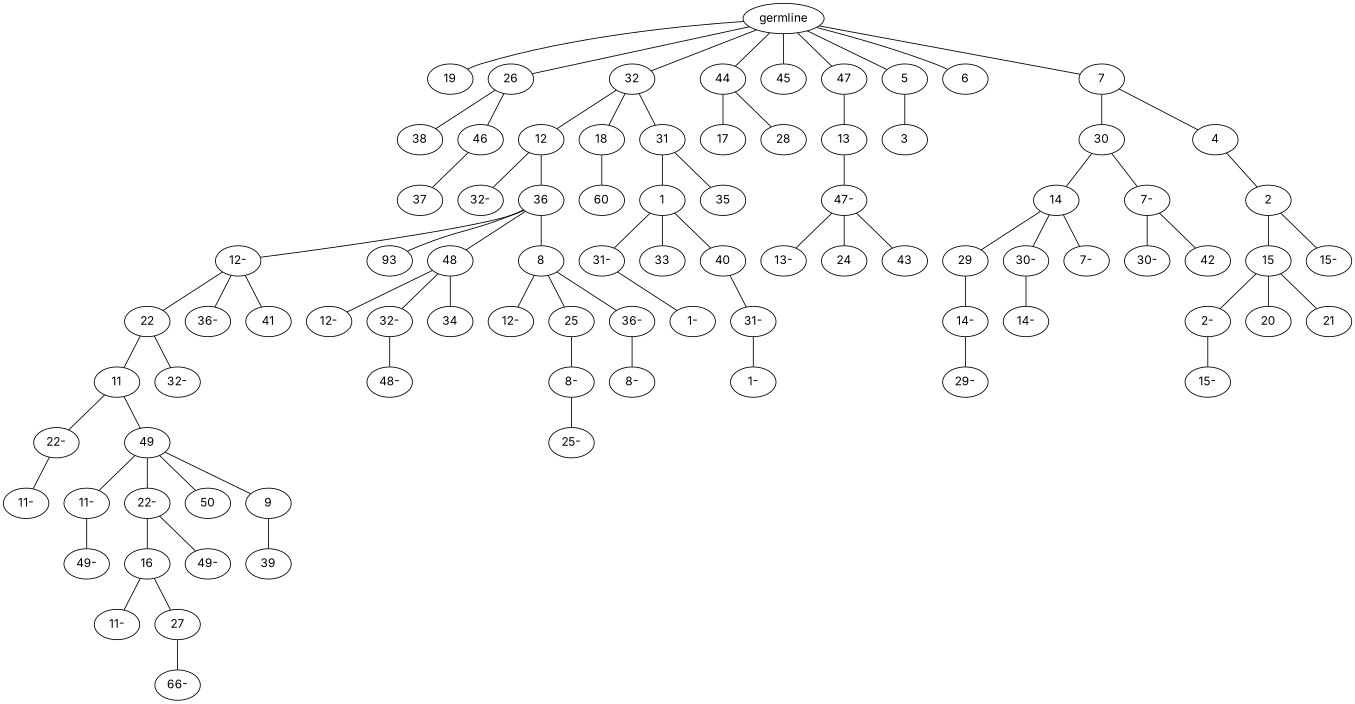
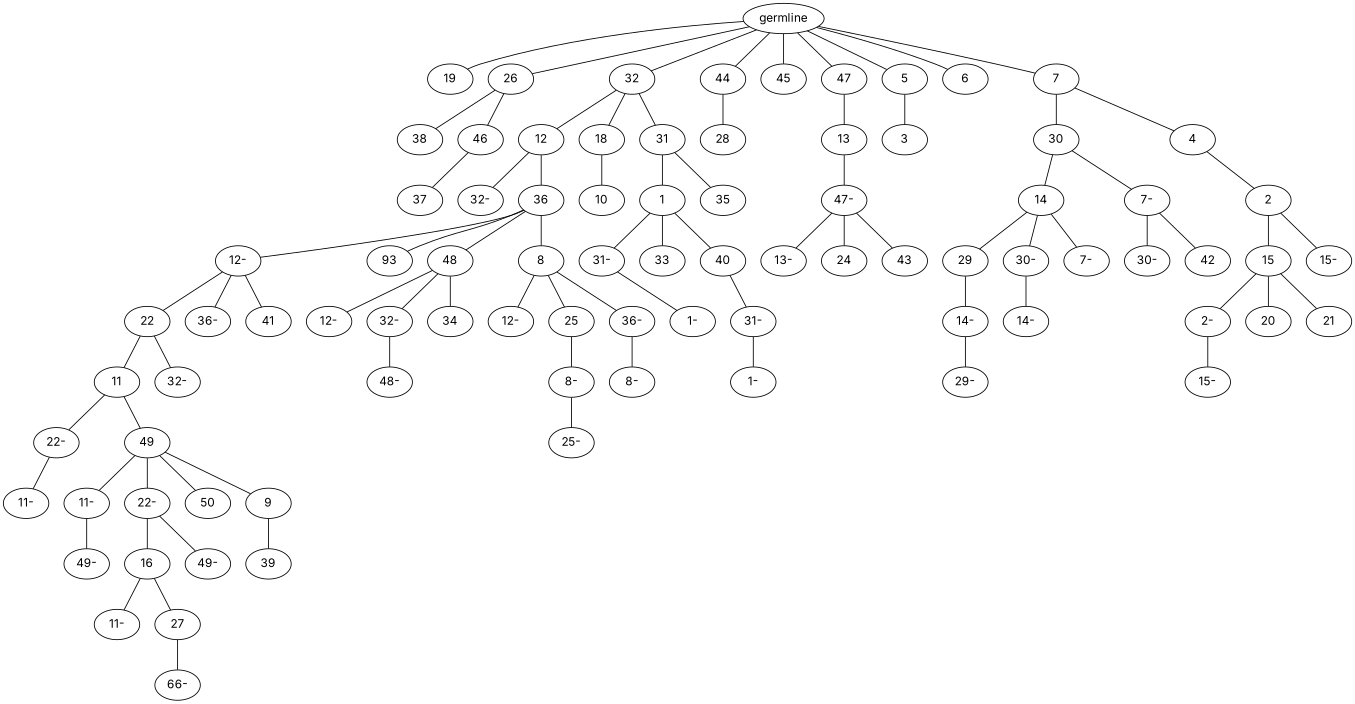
(723, 140) -> none
(602, 200) -> (602, 200)
